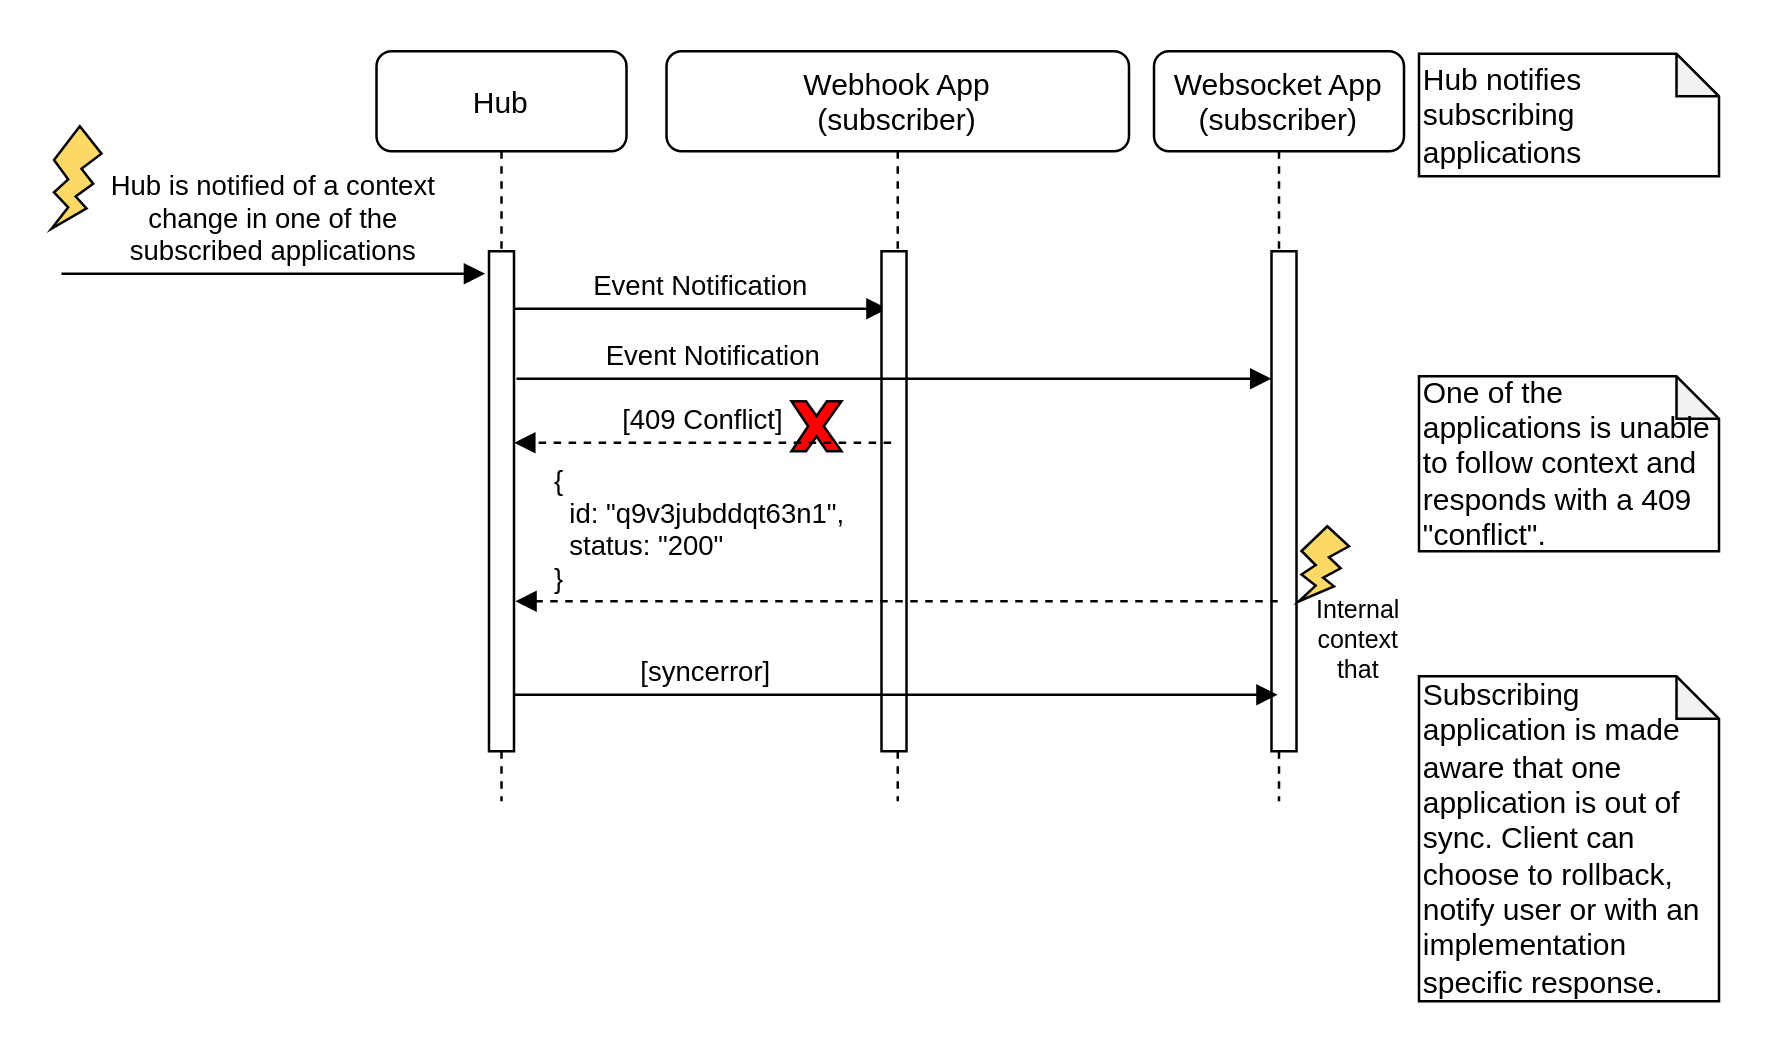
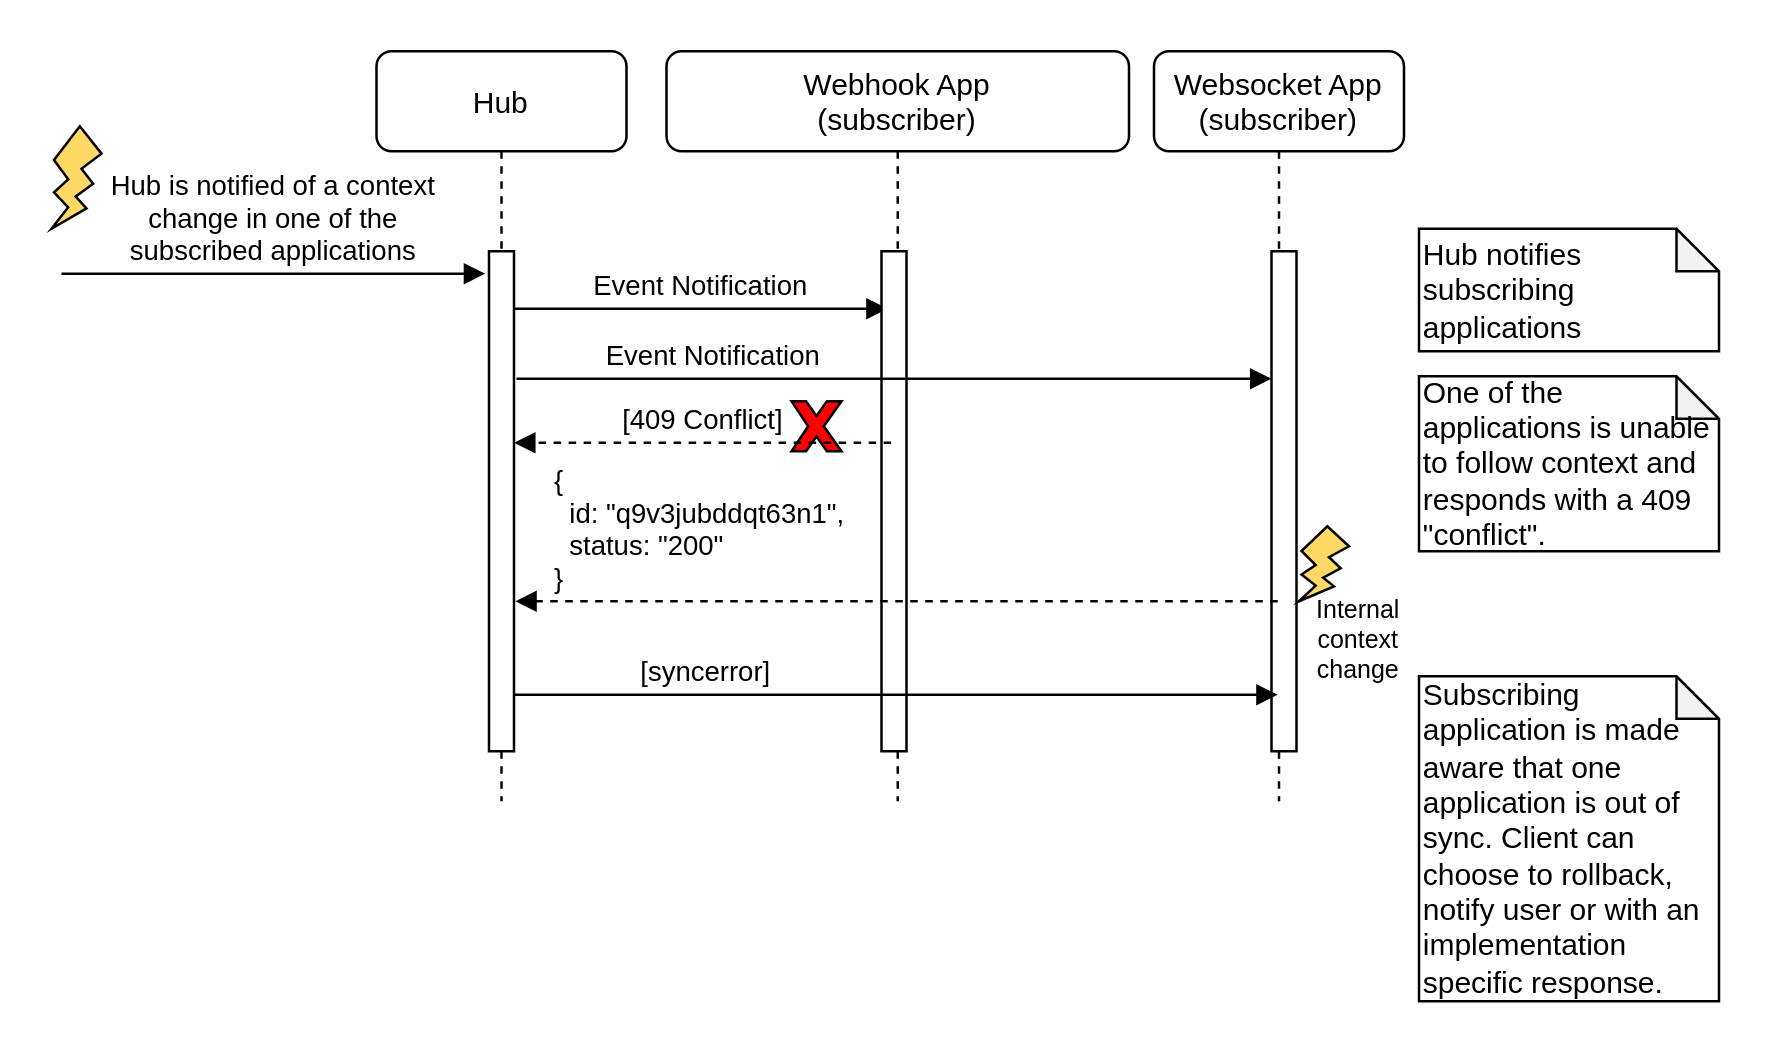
(1569, 115) -> (1569, 290)
(1359, 639) -> (1359, 639)
